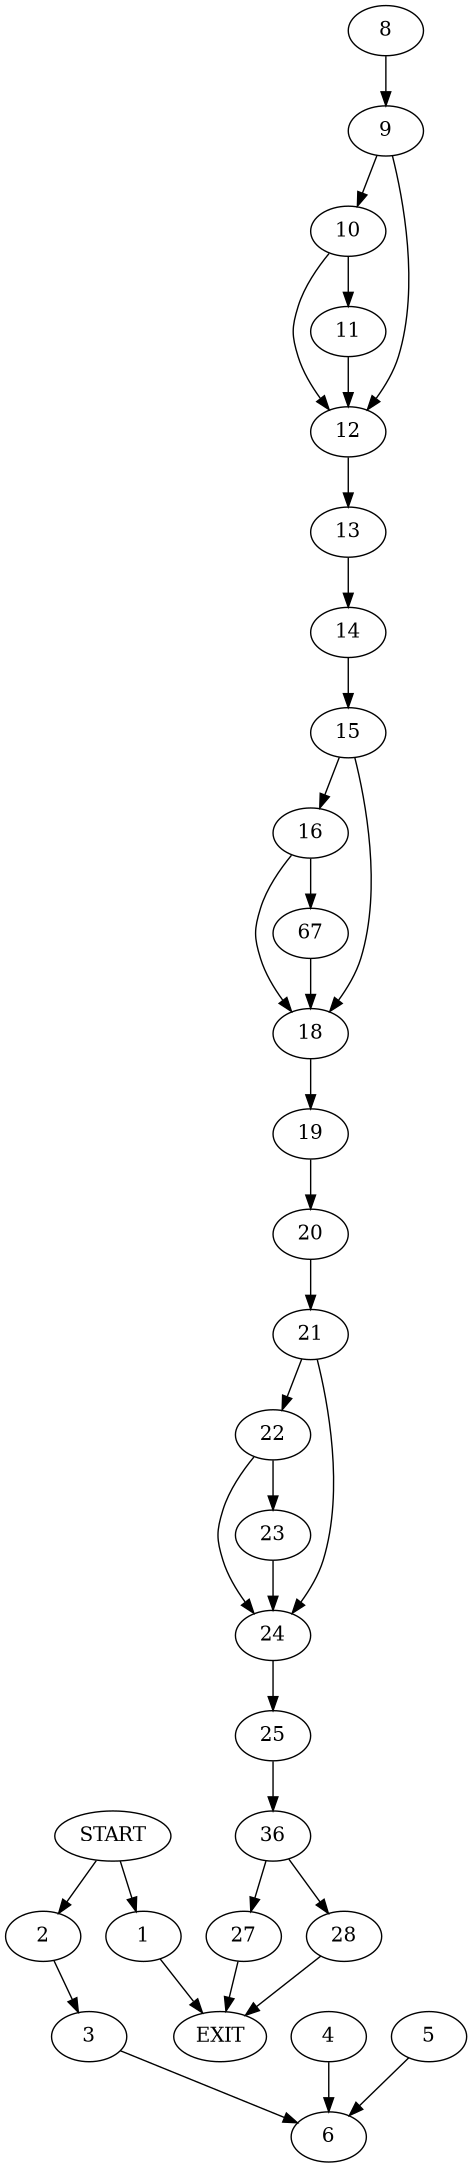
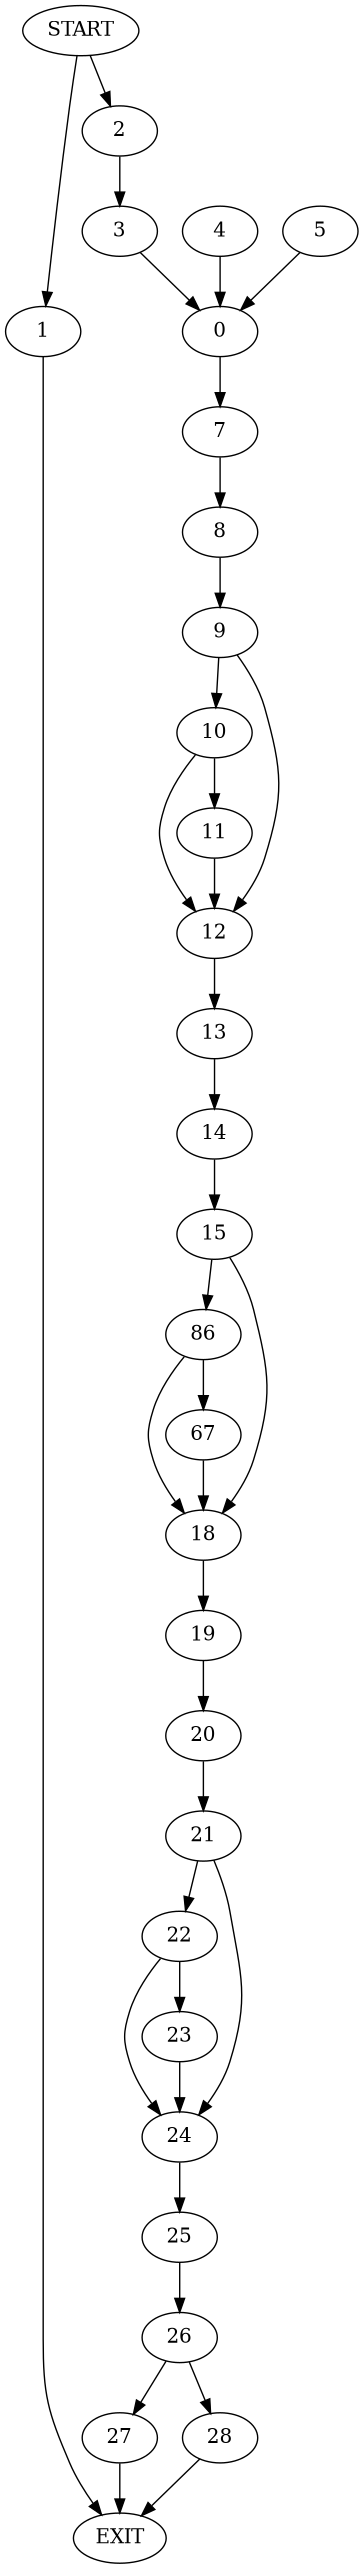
none -> (220, 432)
(311, 833) -> (203, 1335)
(273, 1836) -> (180, 2338)
(329, 2137) -> (220, 332)
